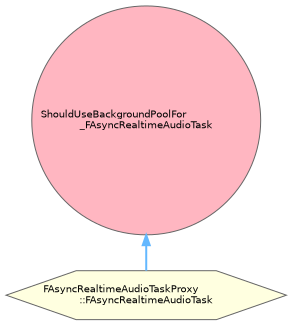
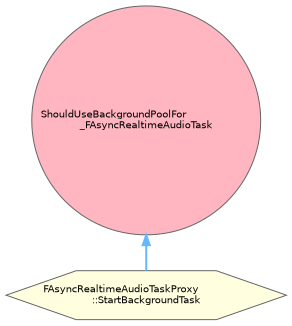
(146, 295) -> (146, 295)
